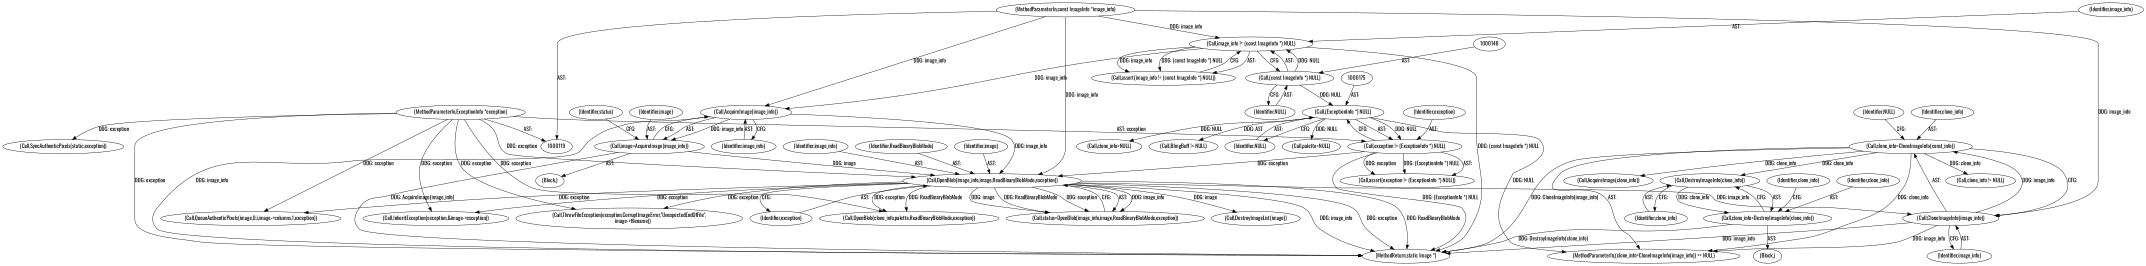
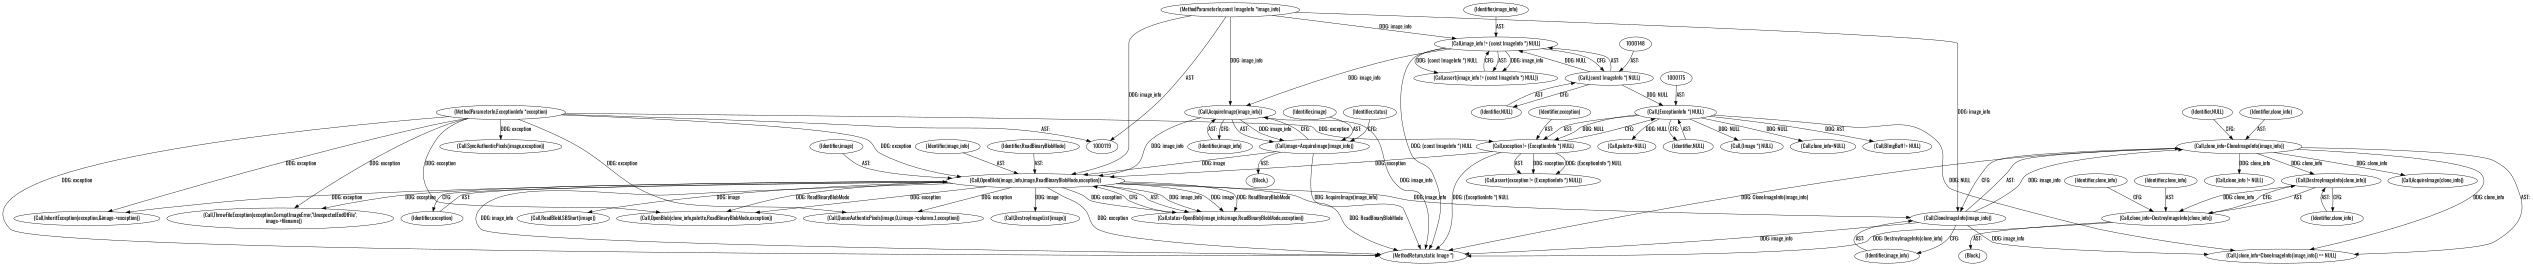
(1131, 130) -> (1334, 130)
(63, 147) -> (501, 147)
none -> (1752, 147)
(1911, 147) -> (2239, 147)
none -> (563, 218)
(1644, 256) -> (2281, 256)
